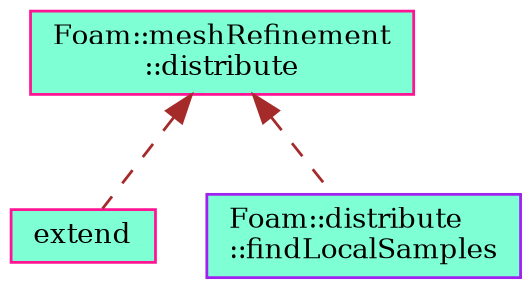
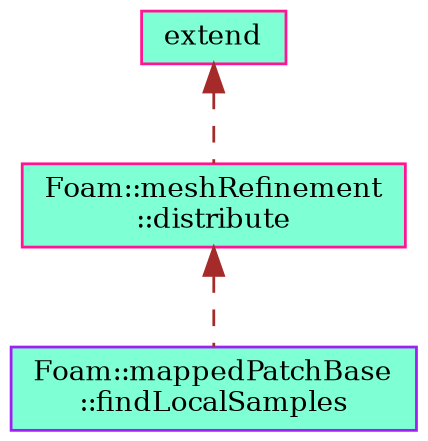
(138, 163) -> (214, 128)
(364, 236) -> (214, 389)
